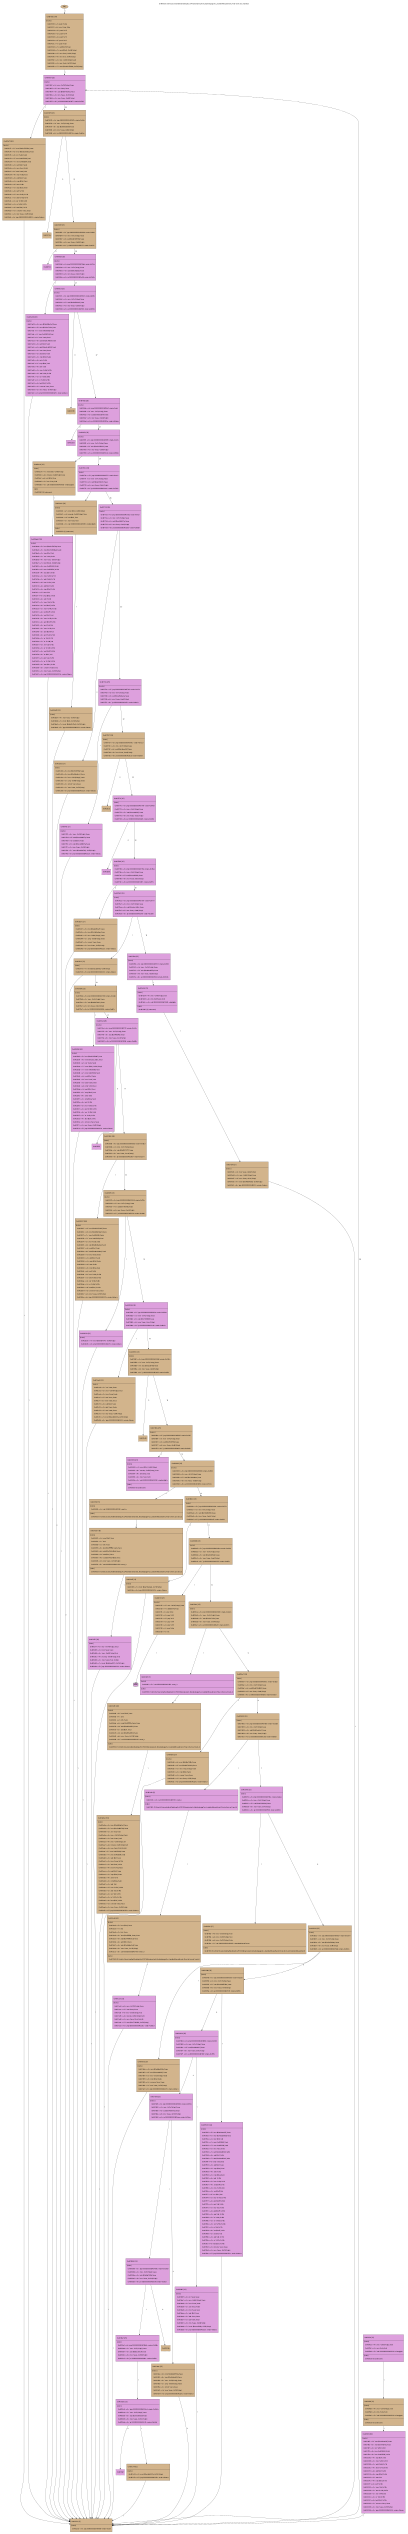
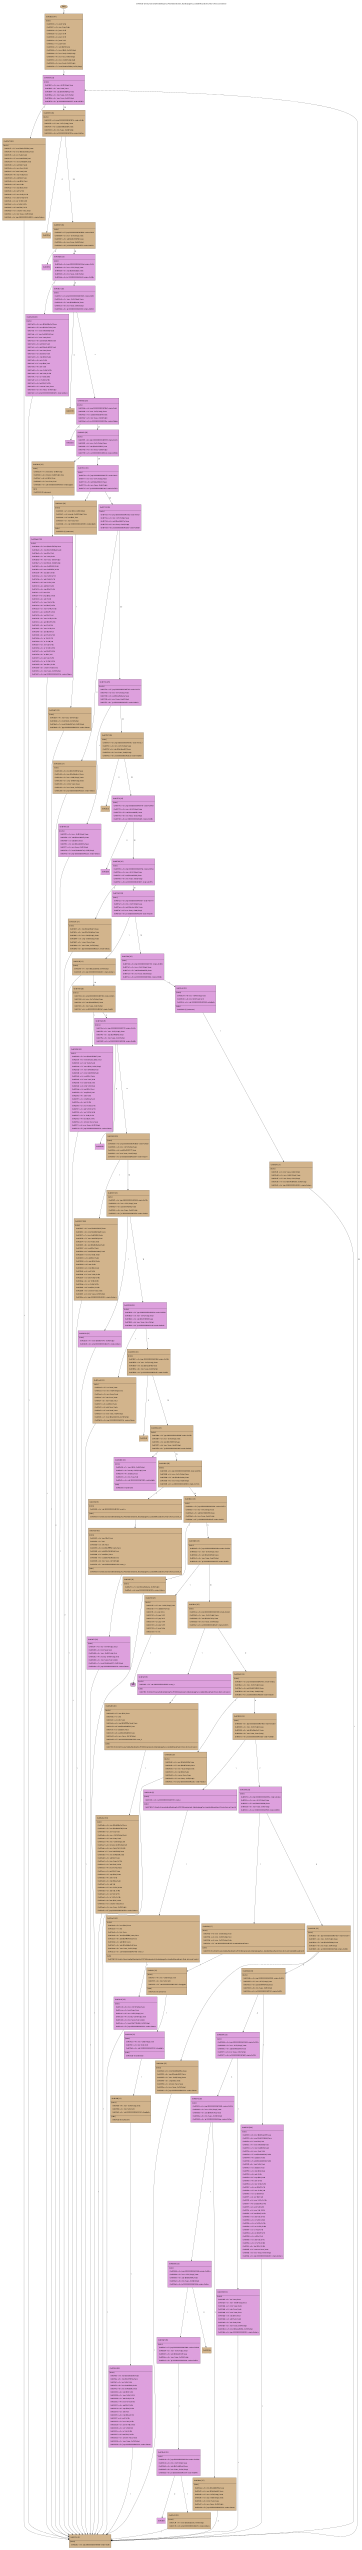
none -> (167, 1981)
